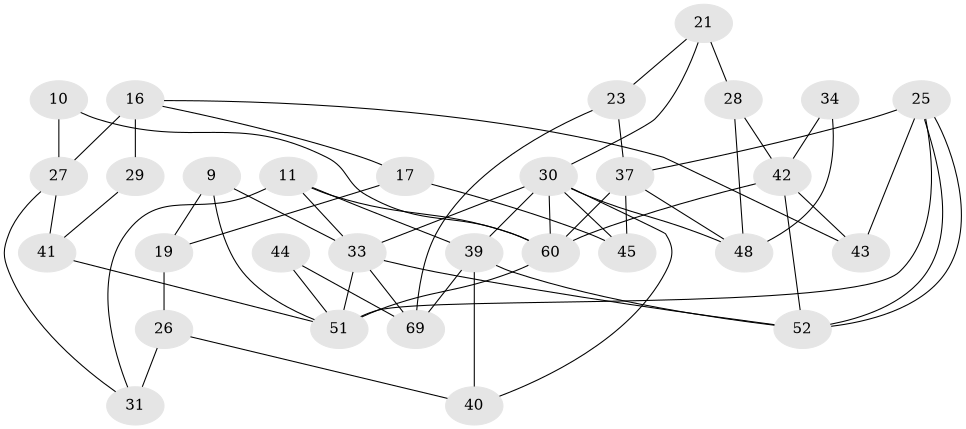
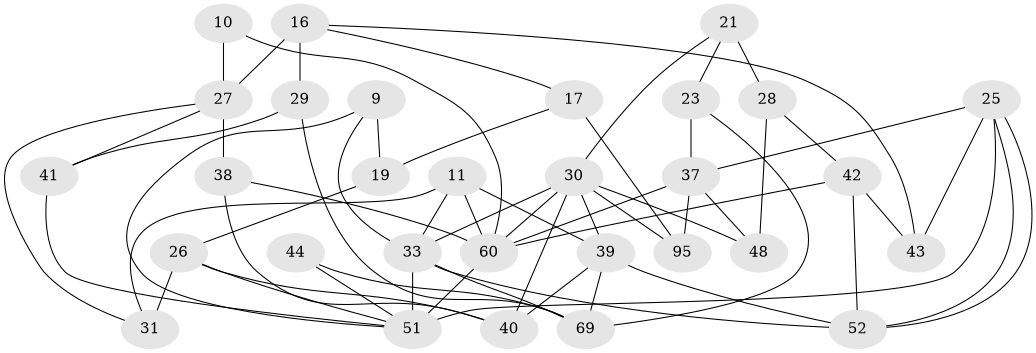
(830, 100) -> none
none -> (223, 176)
(627, 253) -> (682, 253)
none -> (377, 274)
none -> (293, 295)
